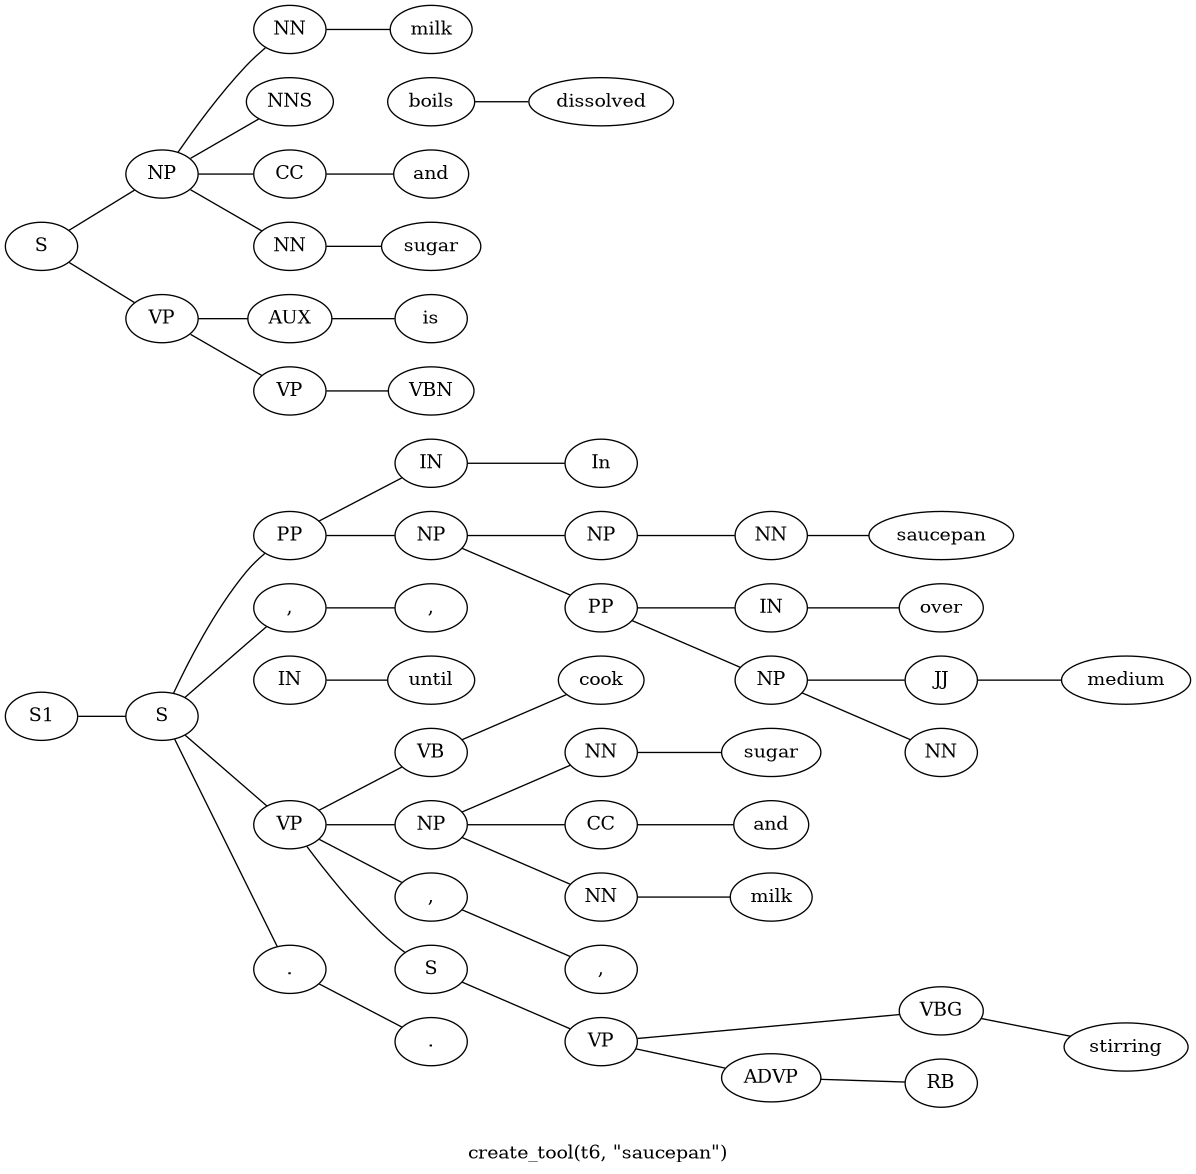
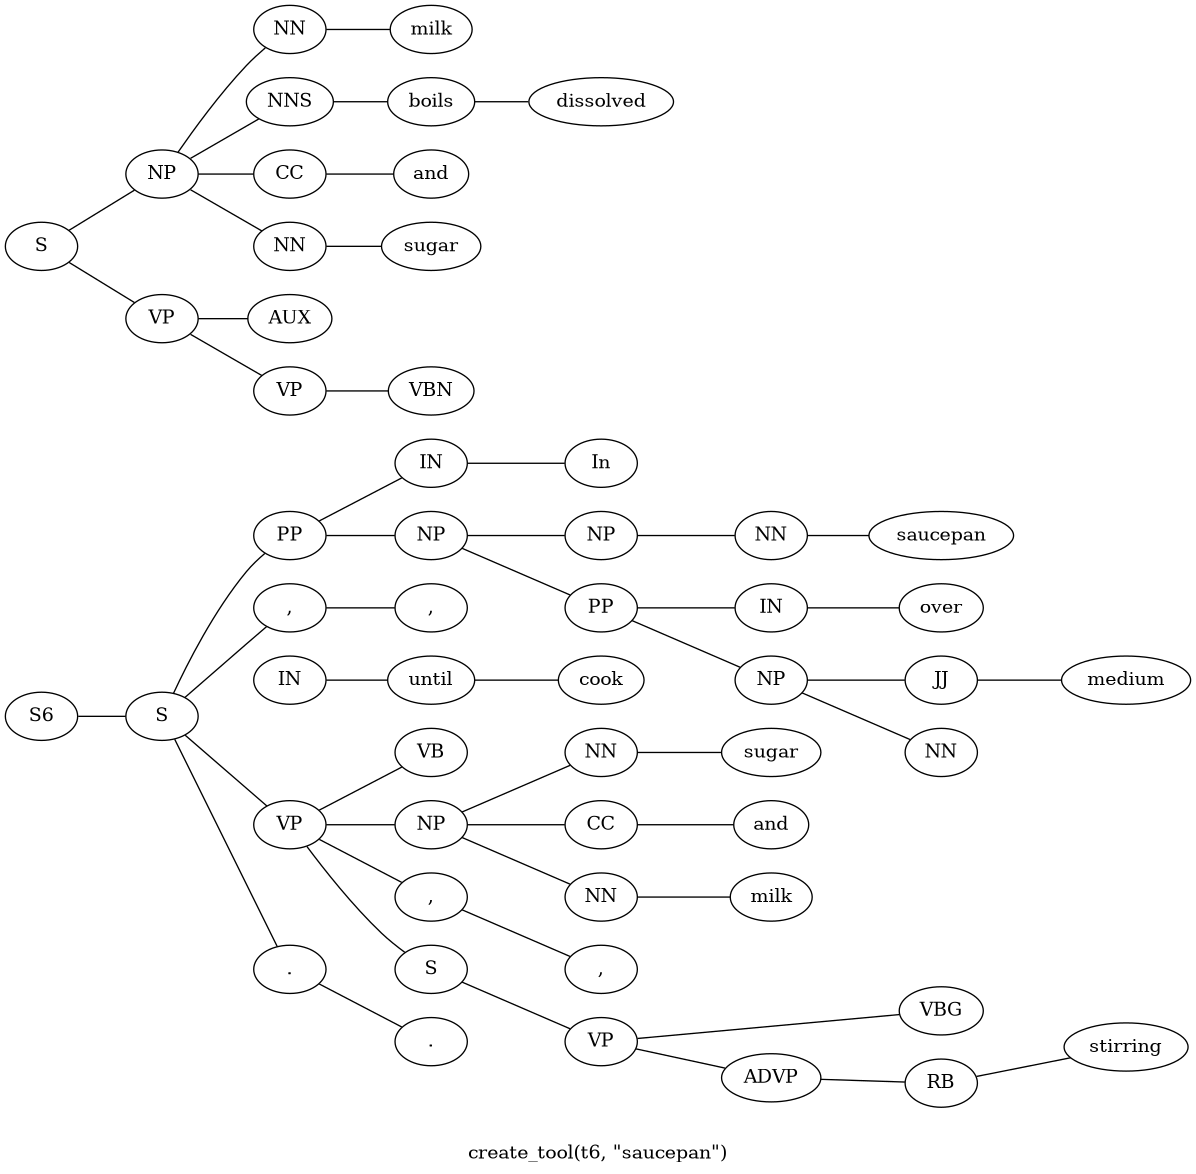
none -> (360, 102)
(431, 319) -> none
(42, 716) -> (42, 716)
(514, 717) -> (516, 680)
(1026, 1027) -> (1024, 1067)
